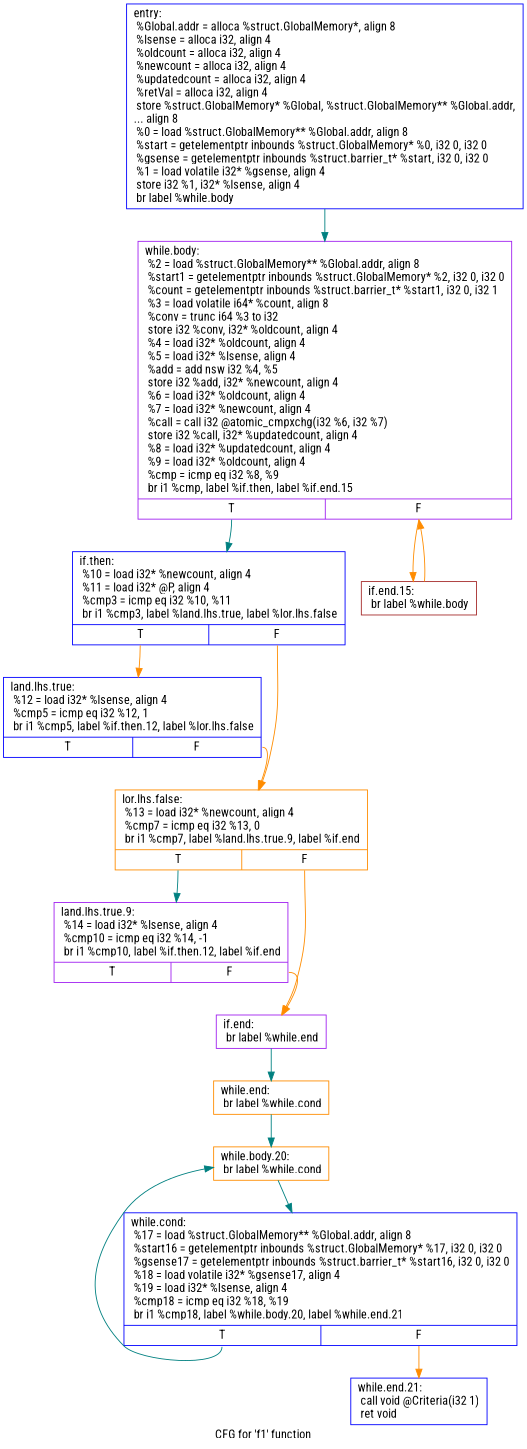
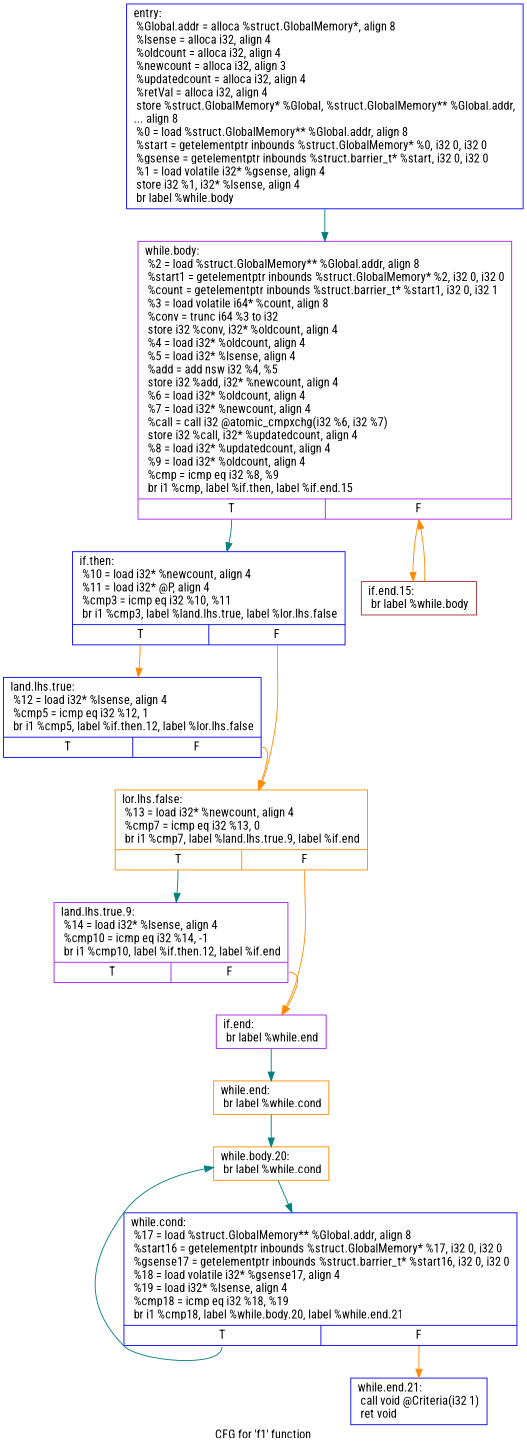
(210, 66) -> (210, 66)
